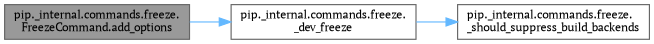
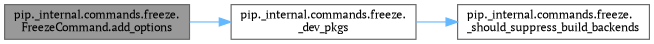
(324, 22) -> (324, 22)
